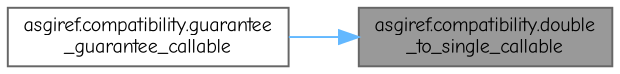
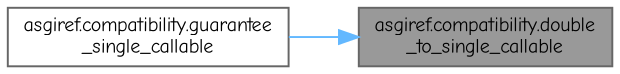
(148, 37) -> (148, 37)
